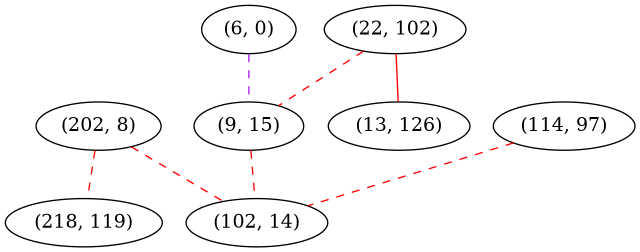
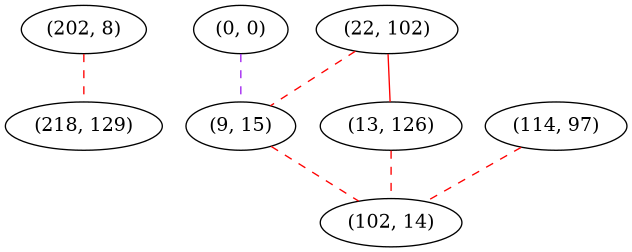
(249, 30) -> (241, 30)
(177, 174) -> (391, 175)
(84, 223) -> (84, 126)
